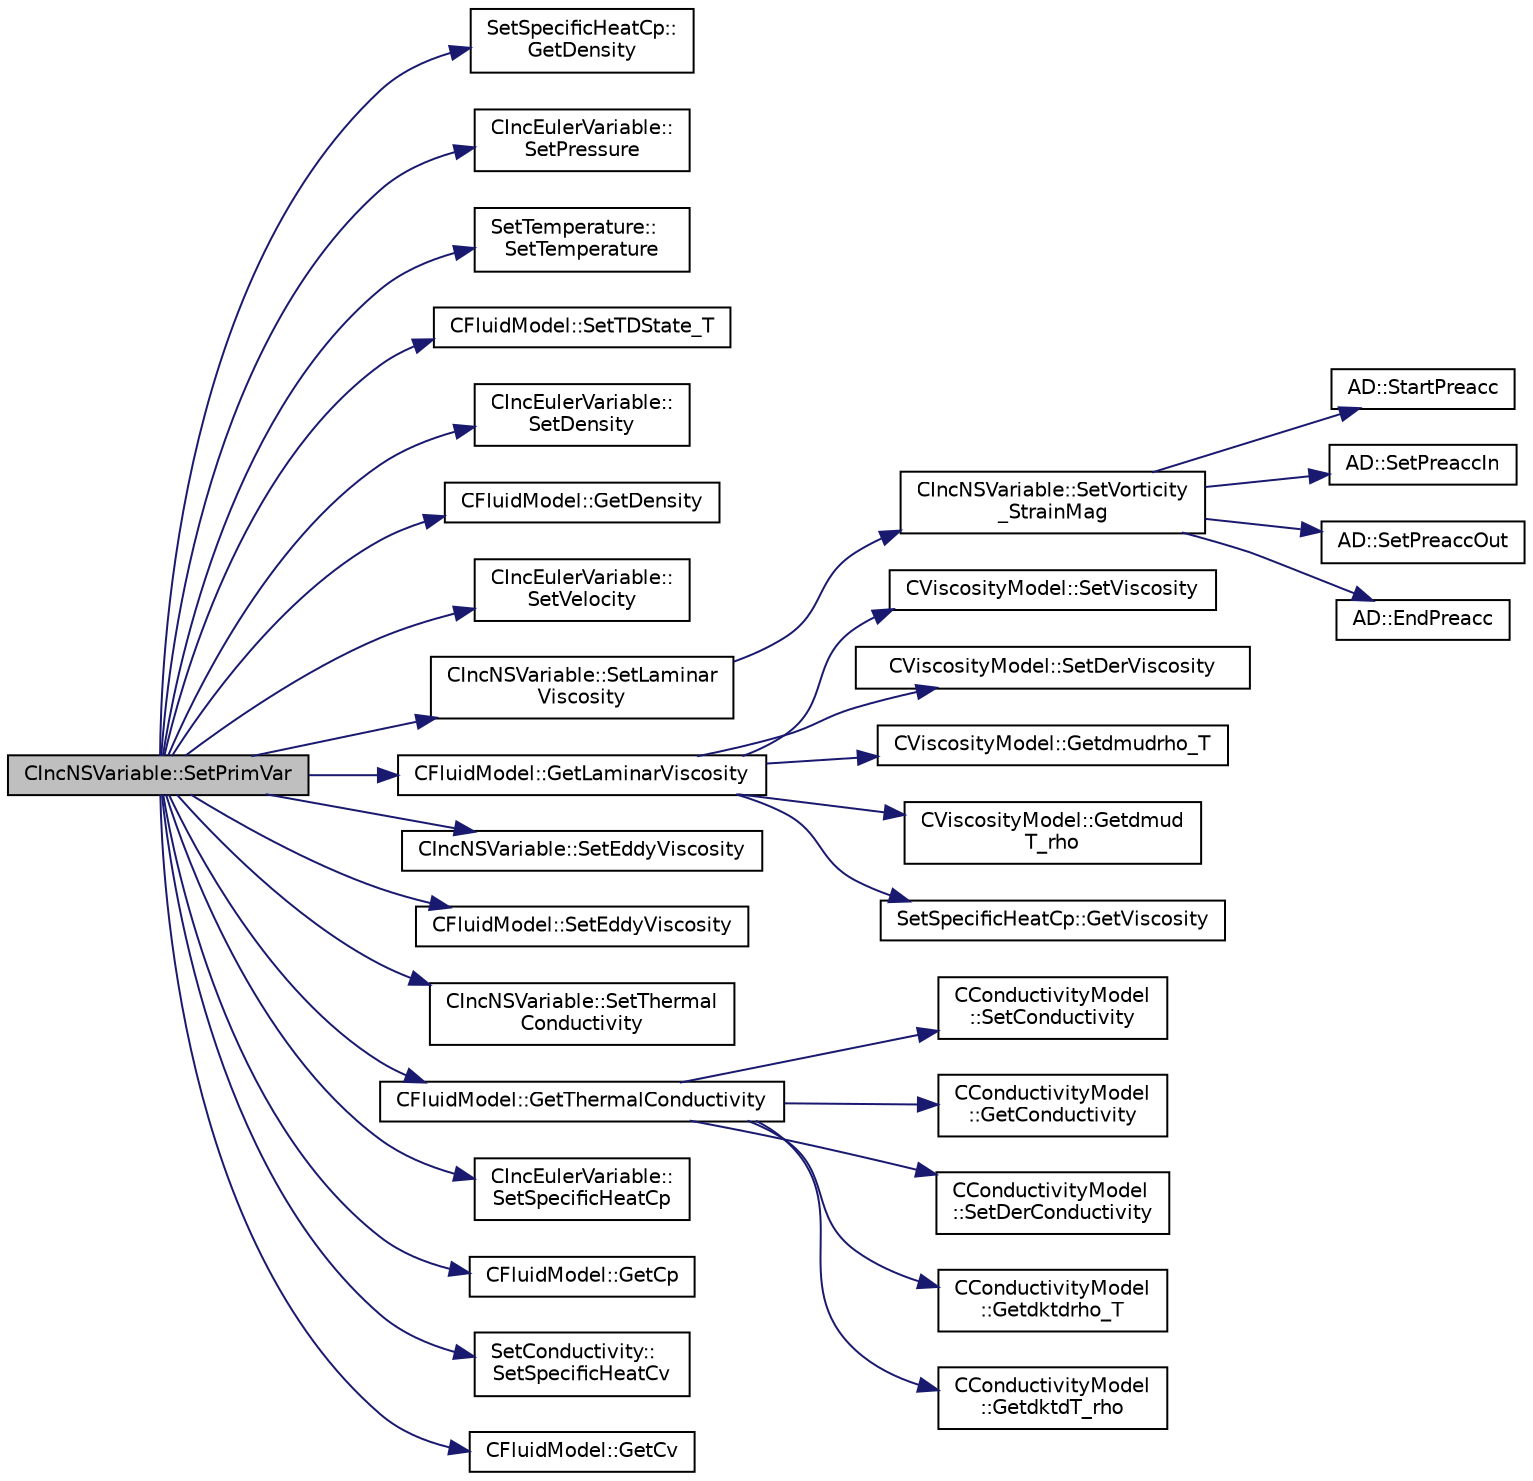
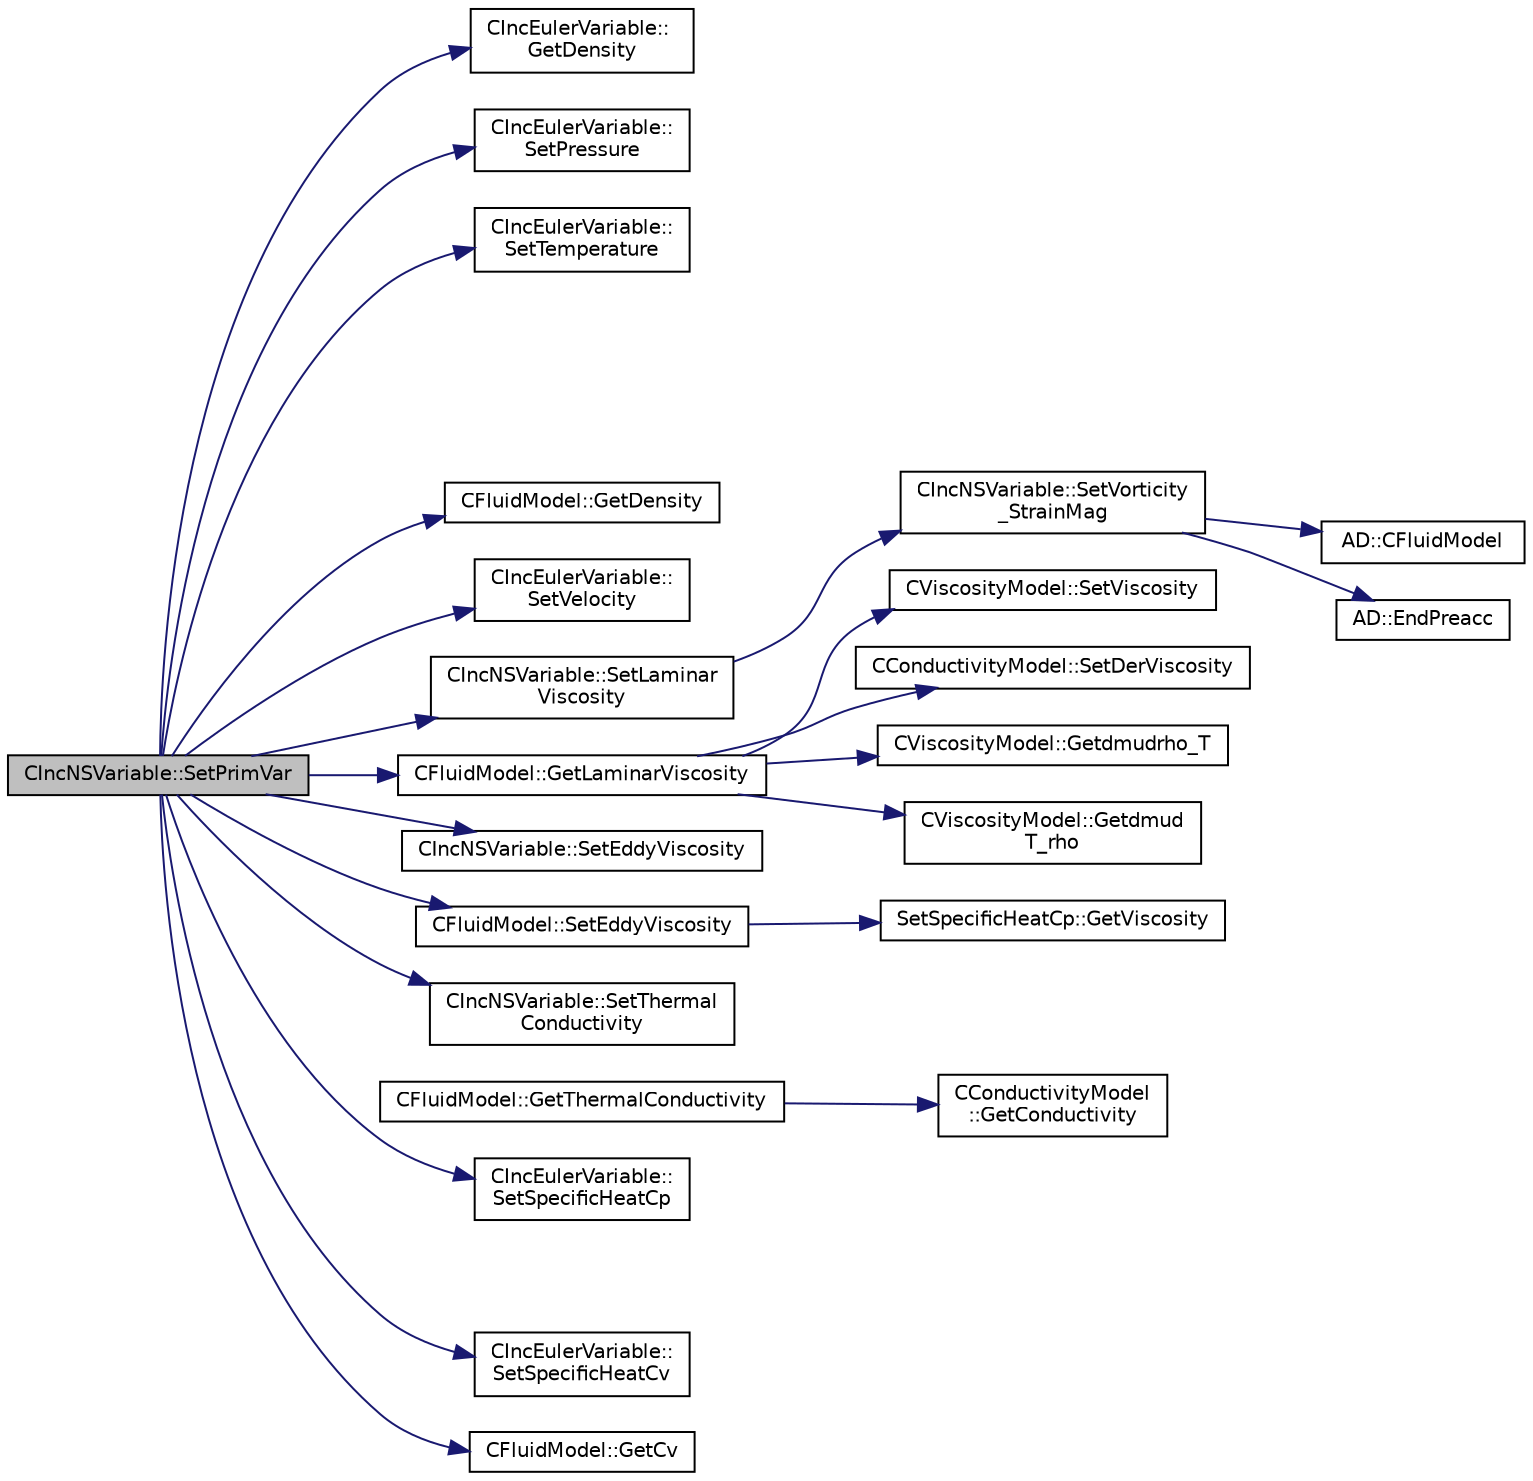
(582, 41) -> (582, 41)
(582, 240) -> (582, 240)
(582, 327) -> none
(1423, 389) -> none
(582, 415) -> none
(1423, 465) -> none
(1423, 542) -> (1423, 542)
(1053, 668) -> (1053, 668)
(816, 841) -> (804, 924)
(266, 954) -> none
(1053, 1008) -> none
(1053, 1203) -> none
(582, 1277) -> none
(1053, 1301) -> none
(582, 1364) -> (582, 1364)
(1053, 1398) -> none
